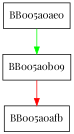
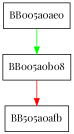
(37, 67) -> (37, 67)
(37, 119) -> (37, 119)
